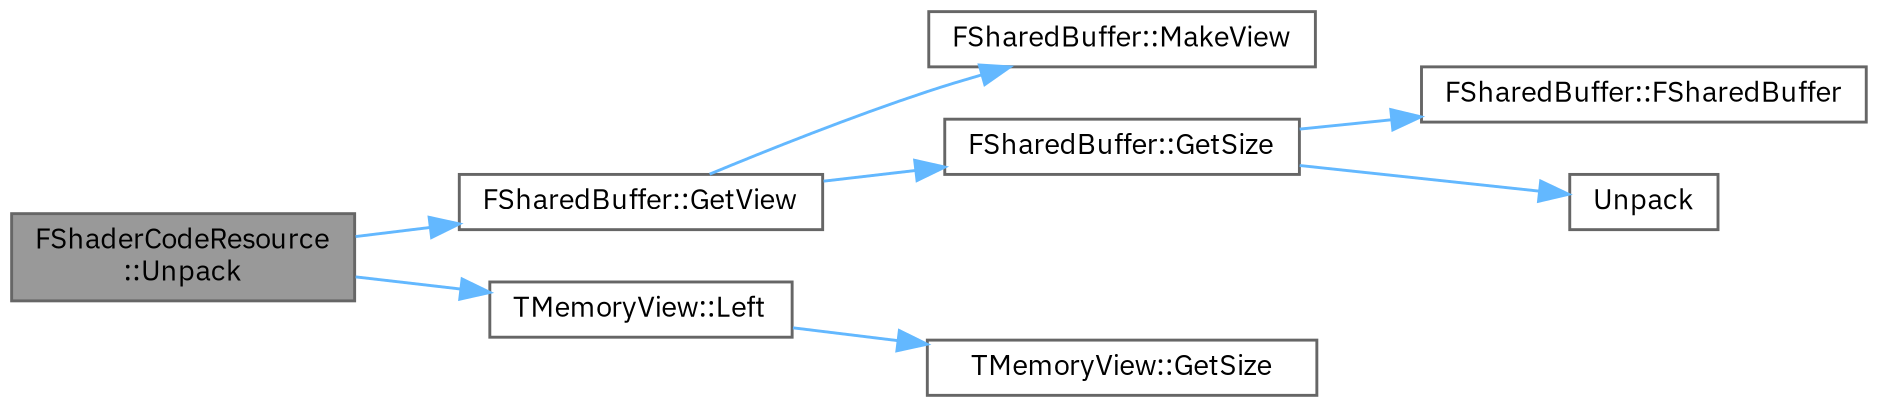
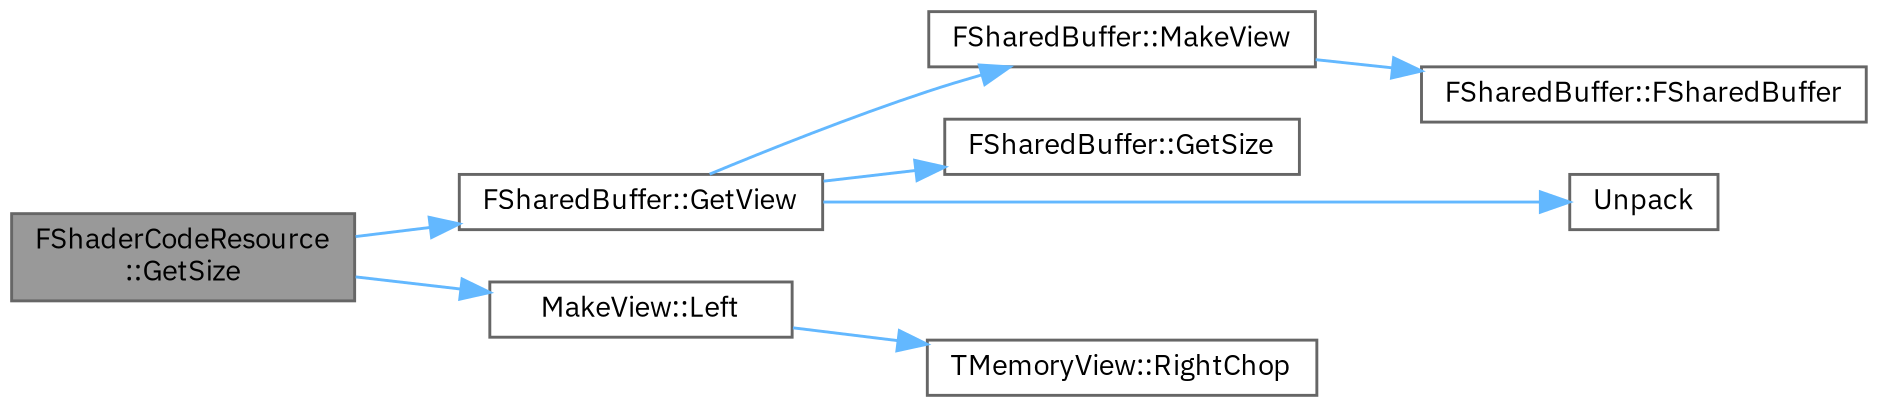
(1345, 124) -> (1354, 64)
(1419, 178) -> (1182, 202)
(183, 257) -> (183, 257)
(641, 310) -> (641, 310)
(1122, 368) -> (1122, 368)
